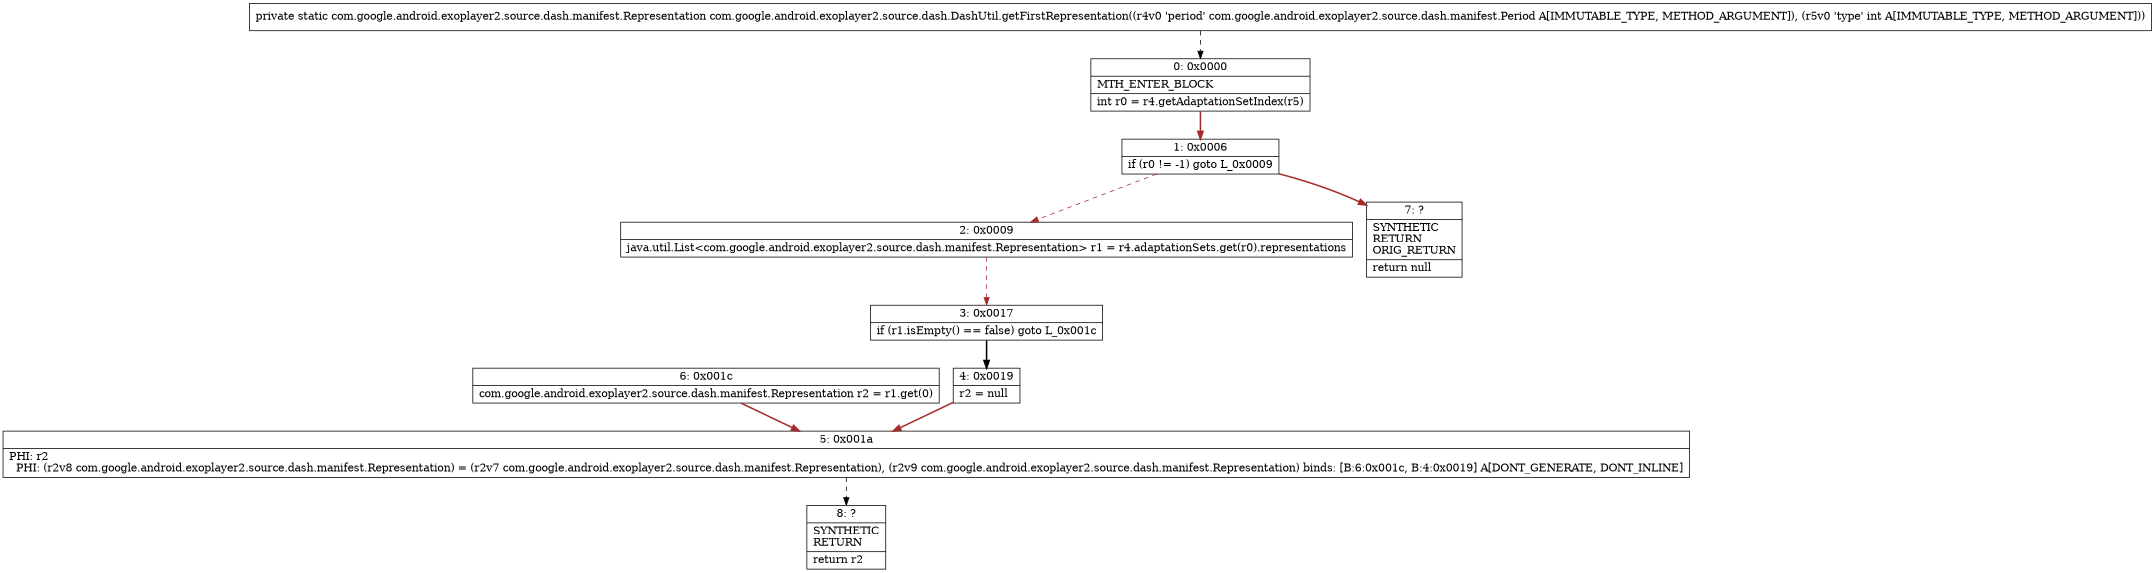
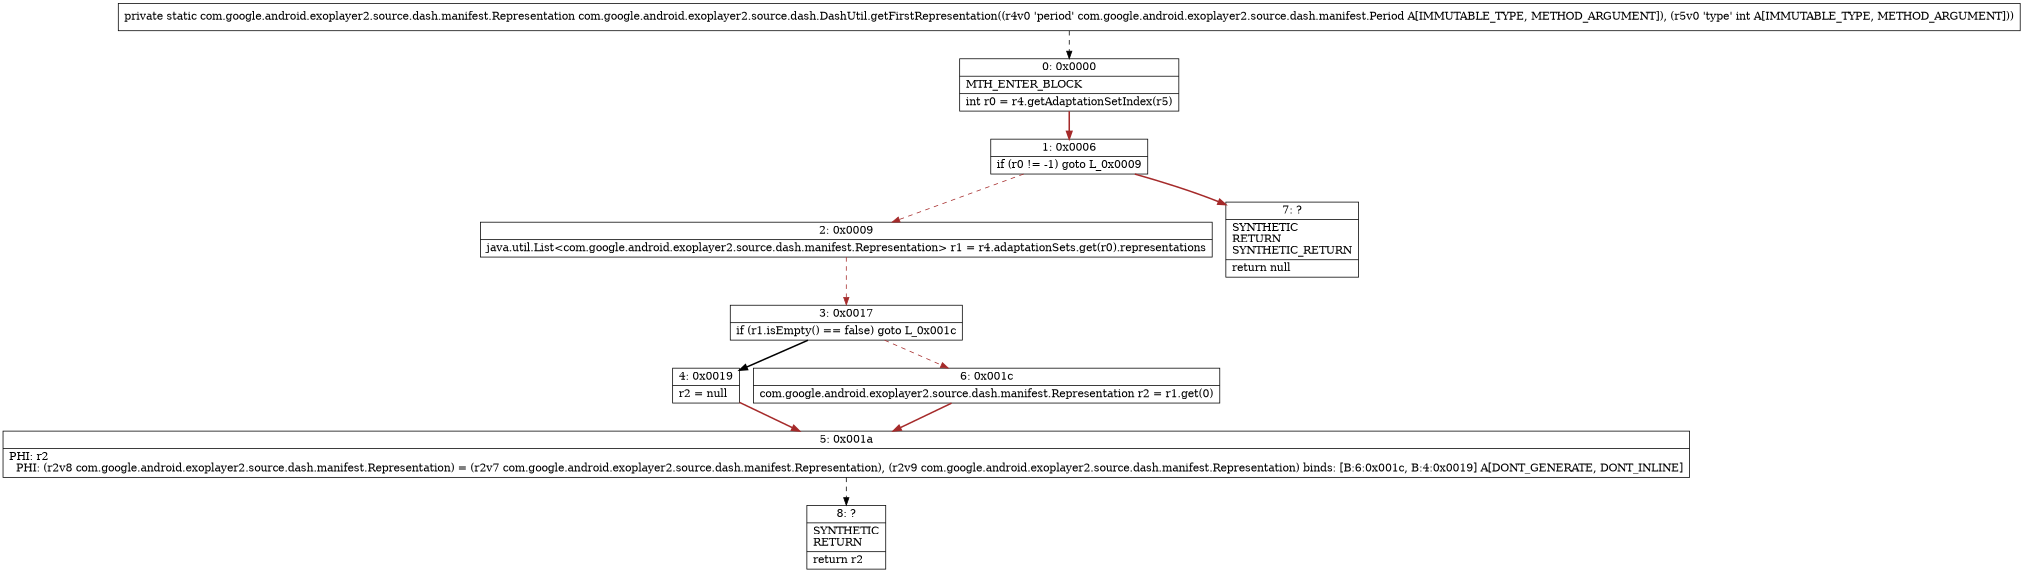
(1414, 251) -> (1292, 251)
none -> (913, 353)
